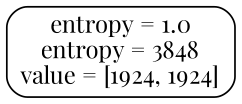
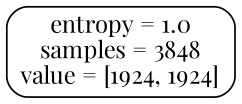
(121, 51) -> (121, 51)
